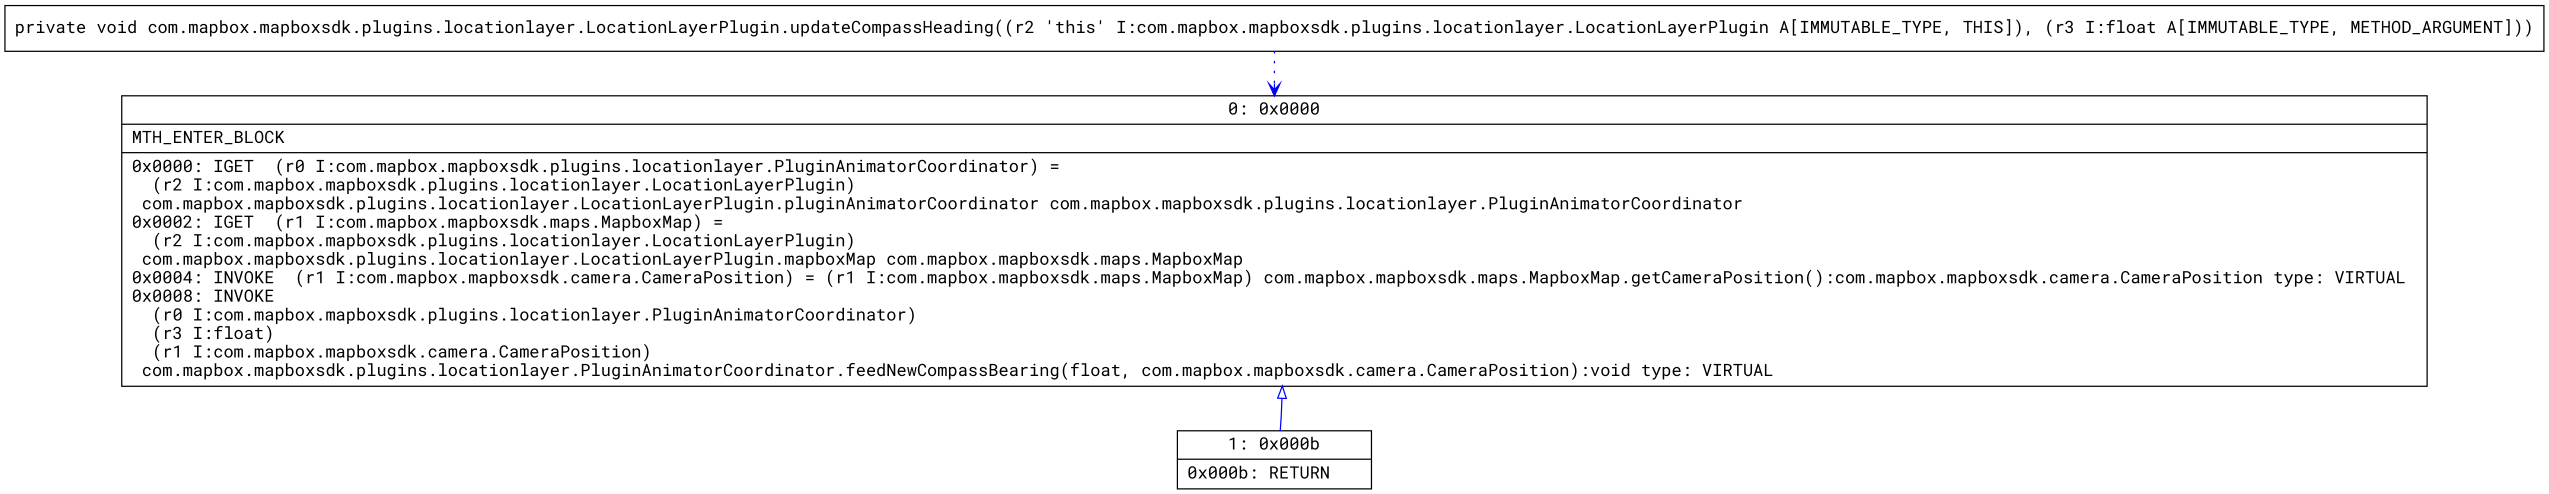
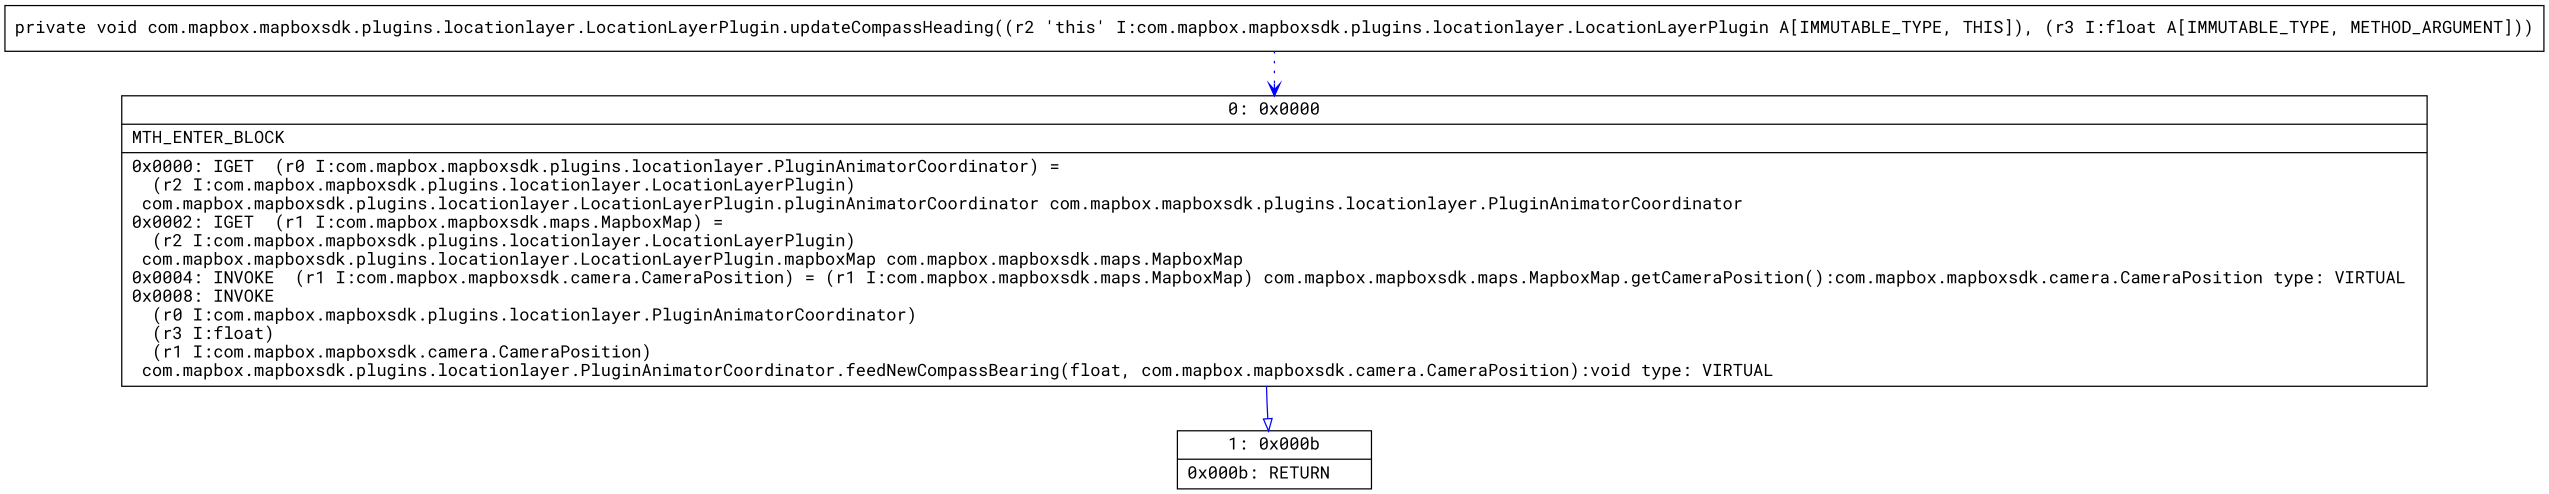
(1281, 415) -> (1267, 402)
